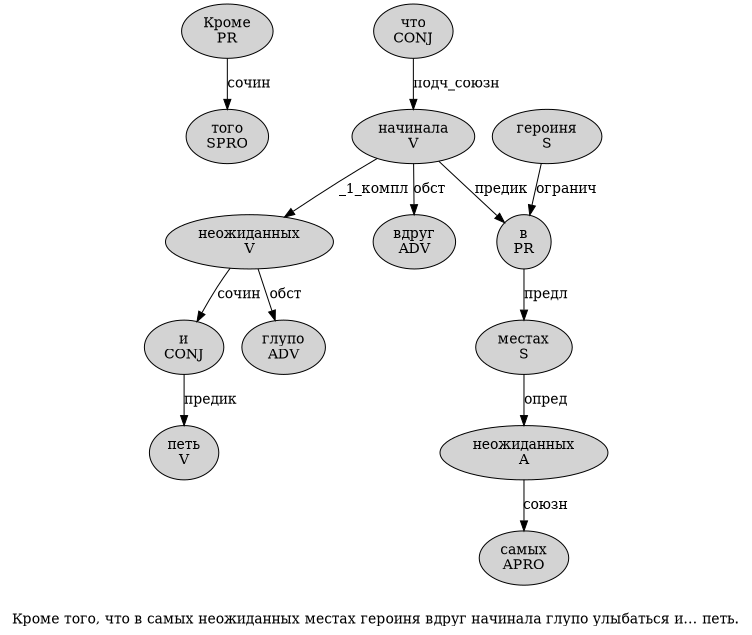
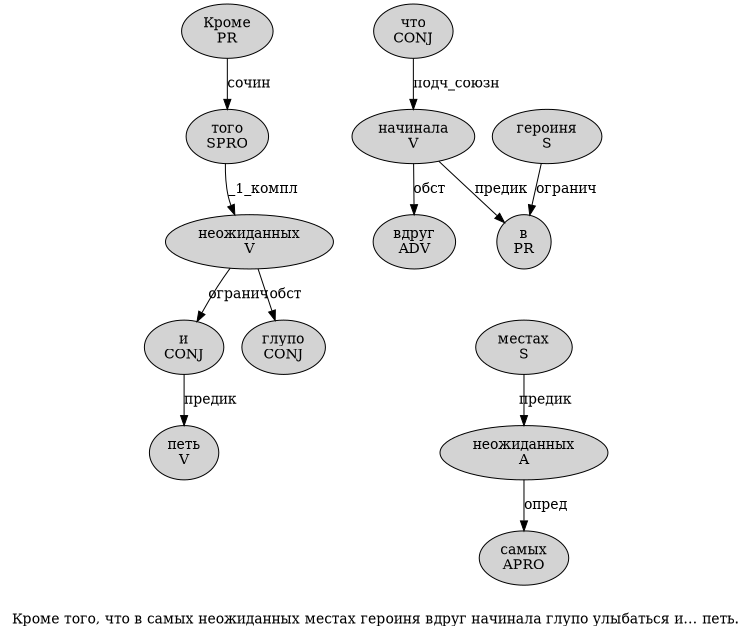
(335, 184) -> (226, 185)
(524, 289) -> none
(239, 294) -> (239, 294)
(284, 347) -> (284, 347)
(546, 400) -> (546, 400)
(546, 505) -> (546, 505)
